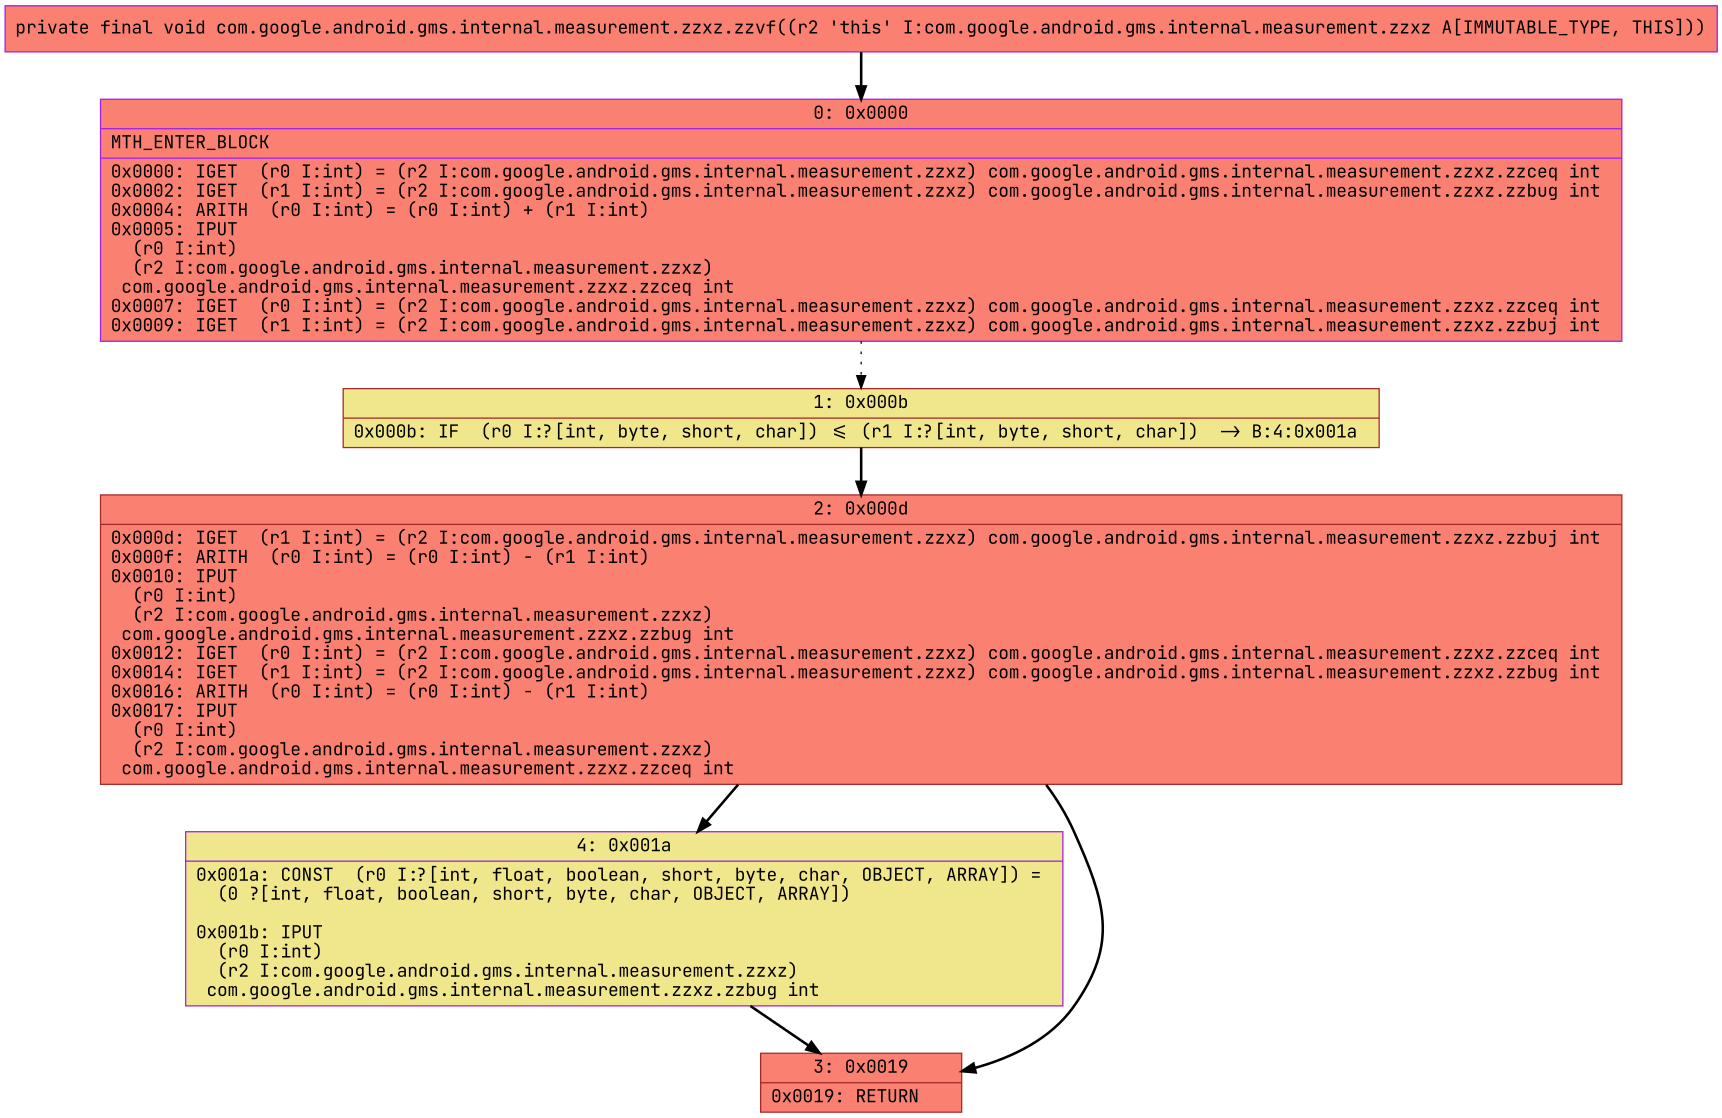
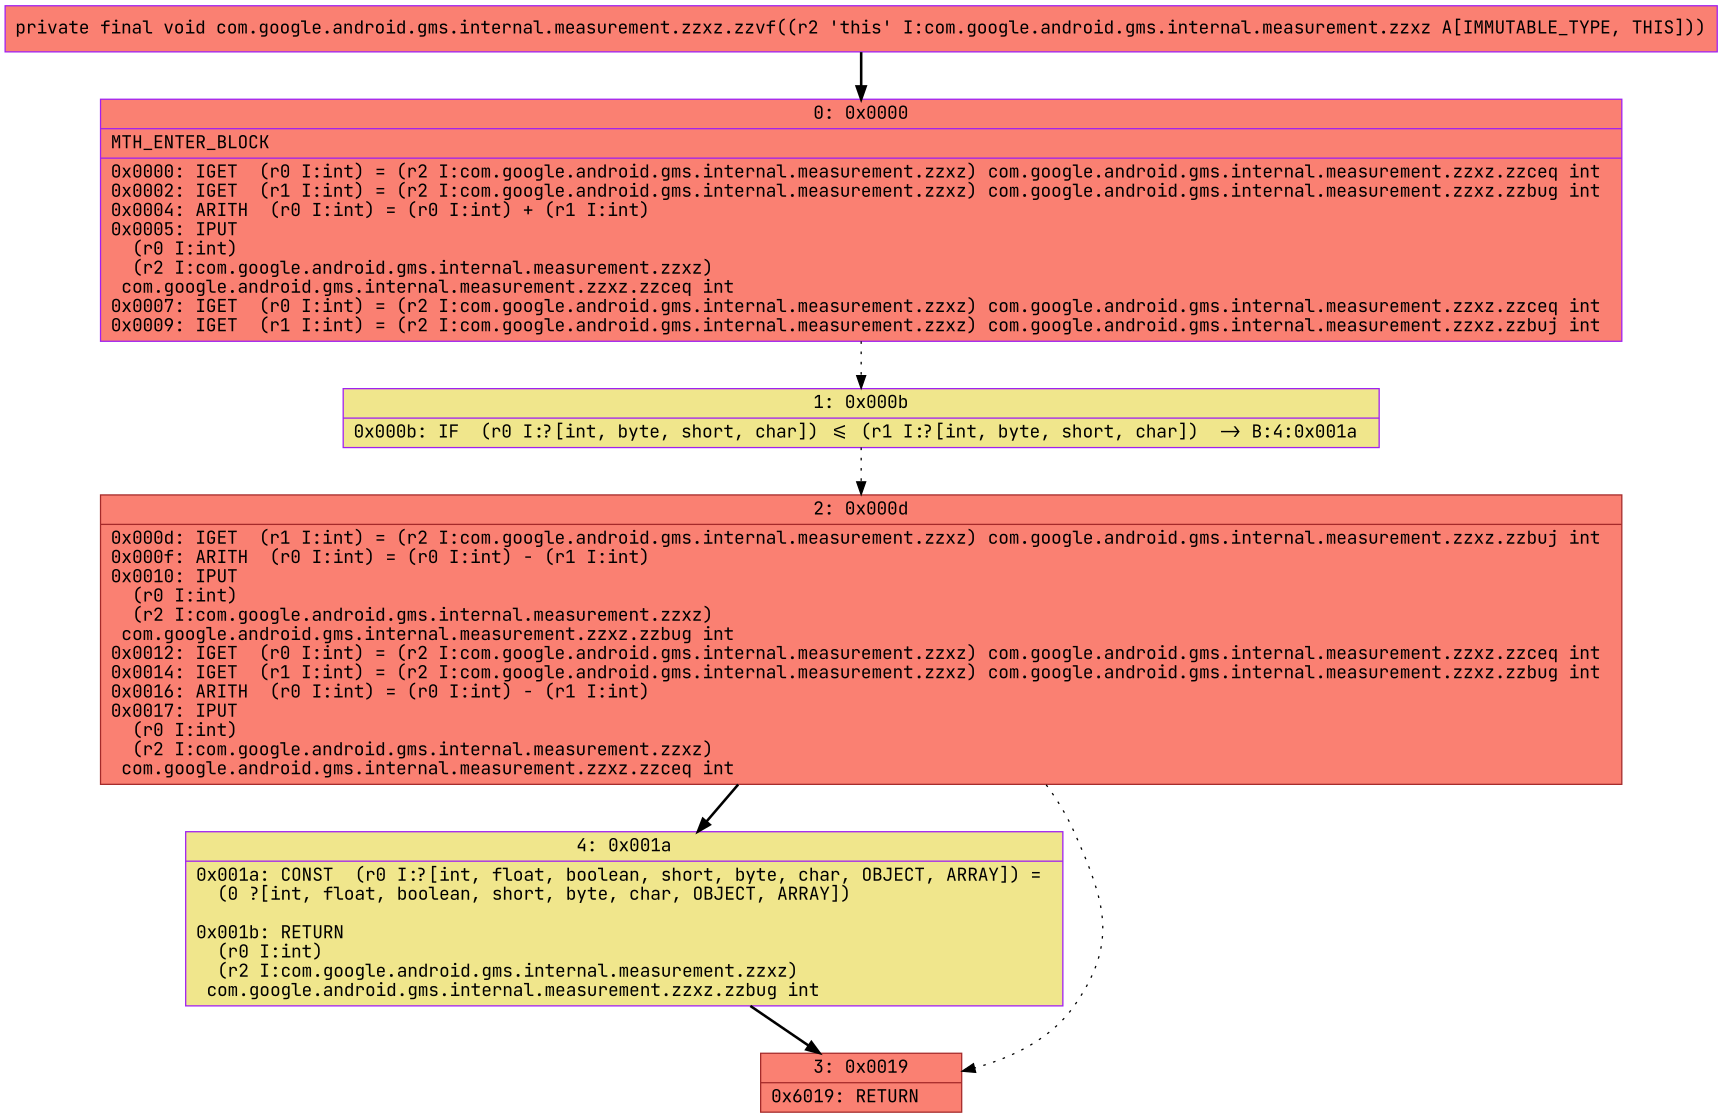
(861, 418) -> (861, 418)
(861, 465) -> (861, 465)
(270, 933) -> (281, 933)
(1100, 952) -> (1100, 952)
(861, 1097) -> (861, 1097)
